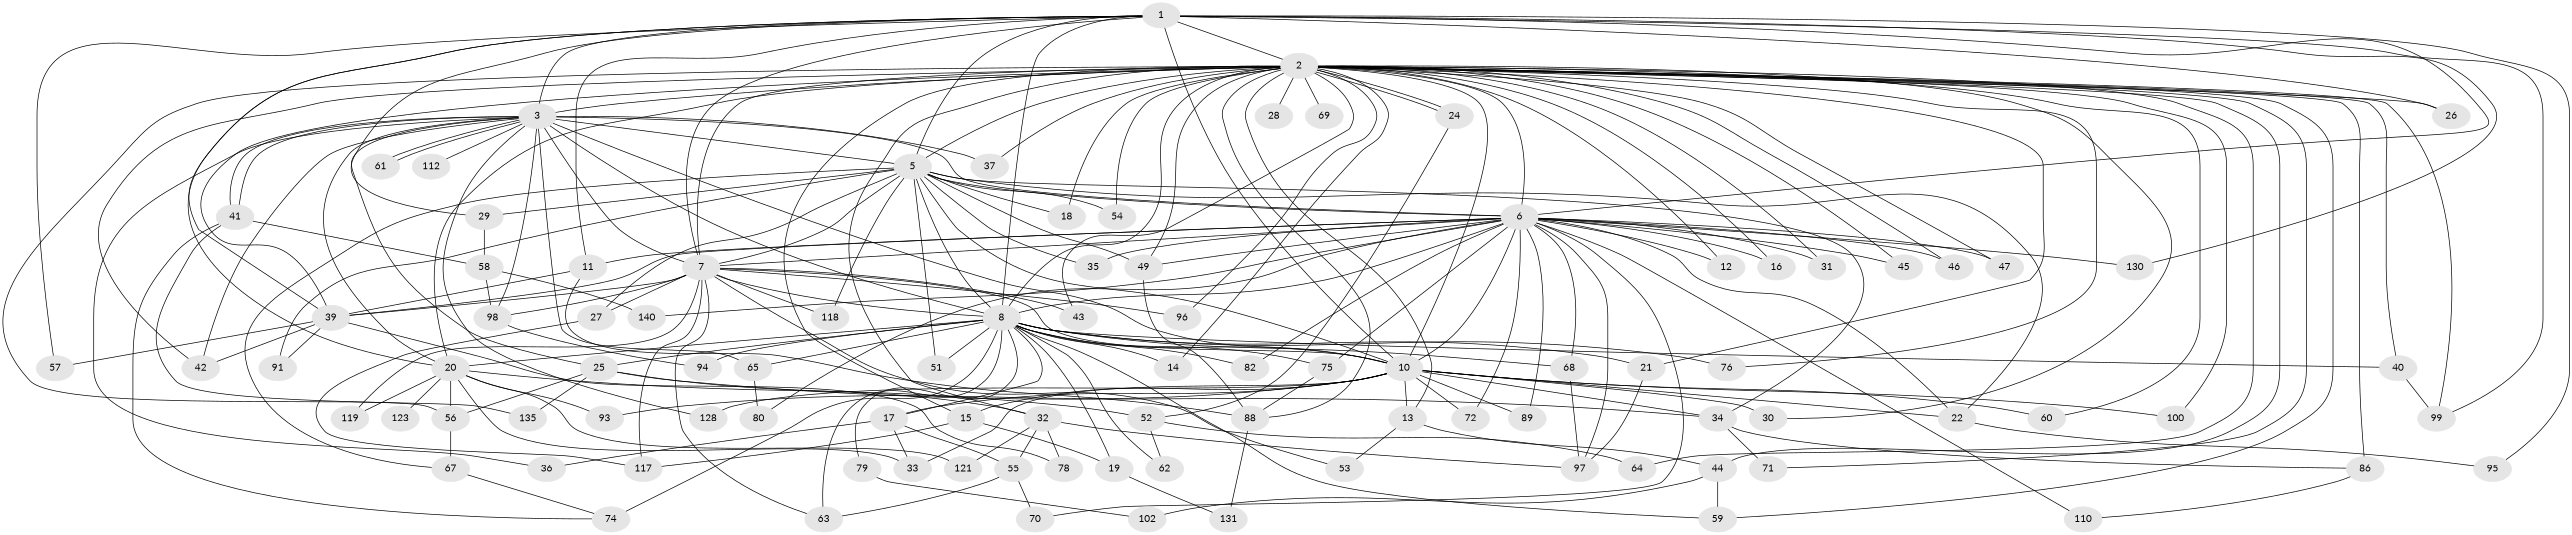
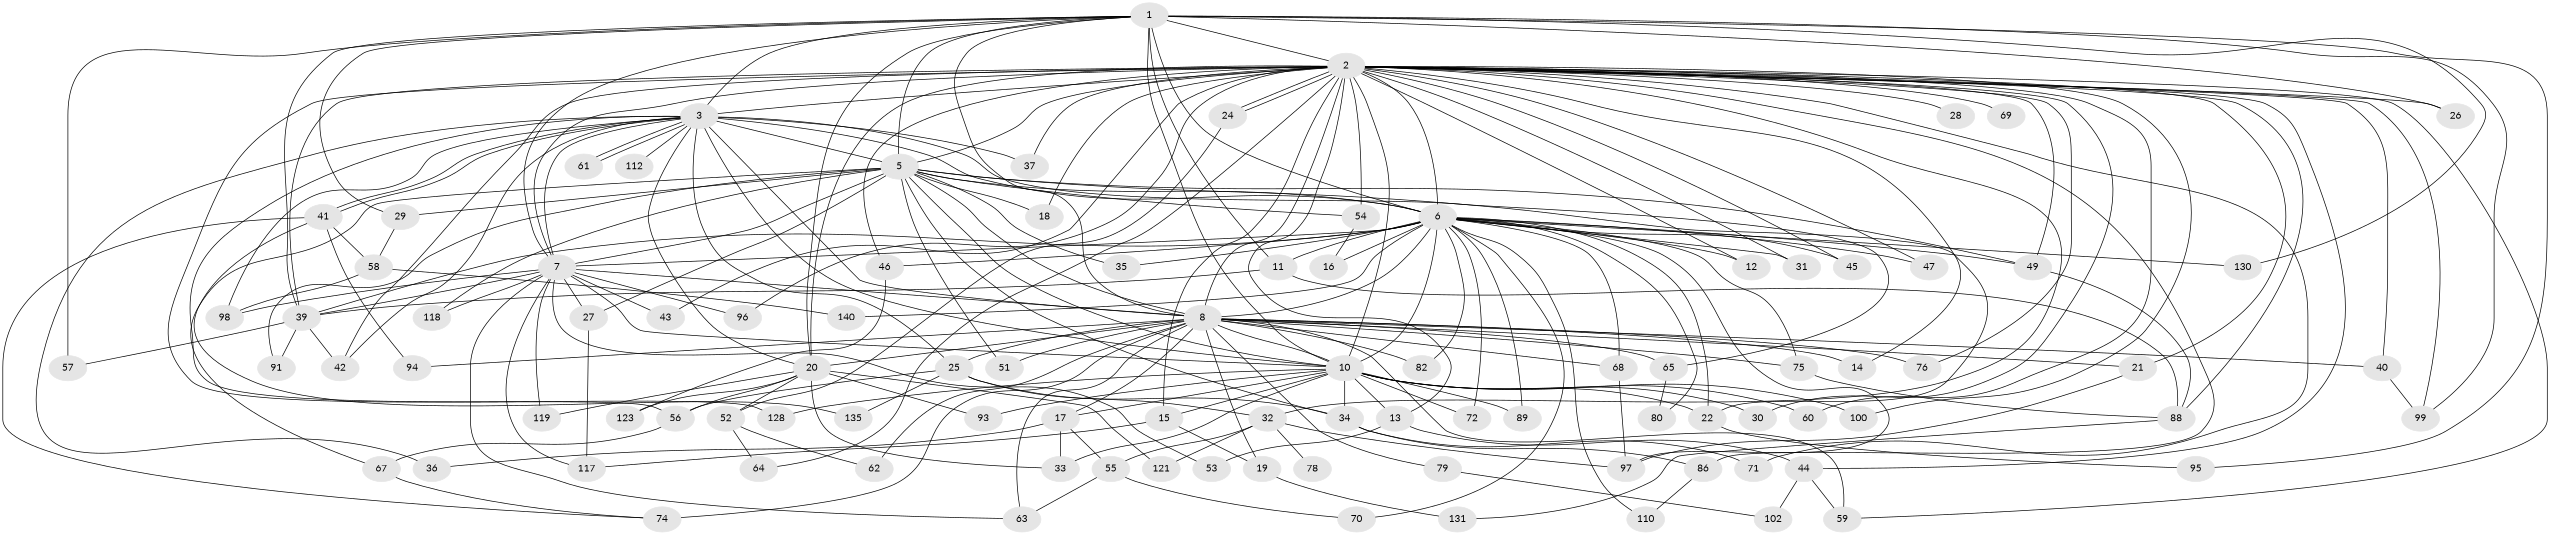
(1565, 109) -> (1342, 247)
(564, 342) -> (346, 274)
none -> (767, 362)
(524, 369) -> none
